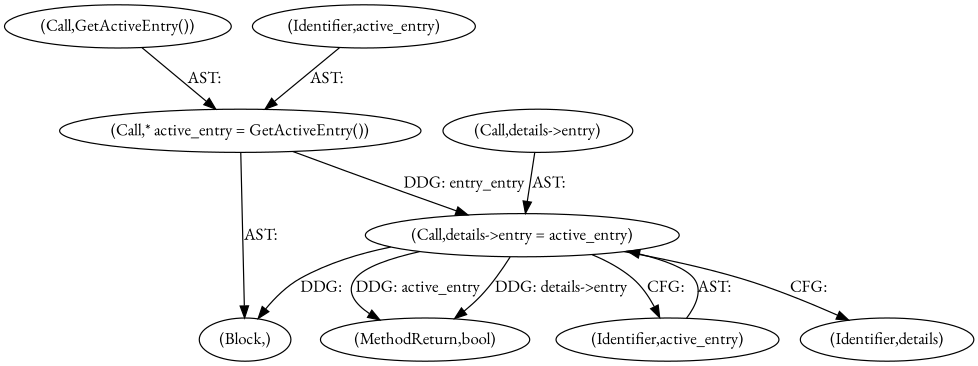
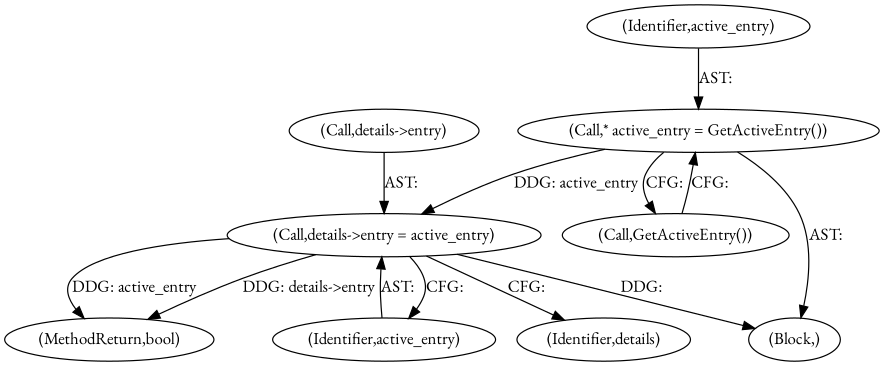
(207, 79) -> (712, 183)
none -> (645, 175)
(464, 183) -> (576, 183)
